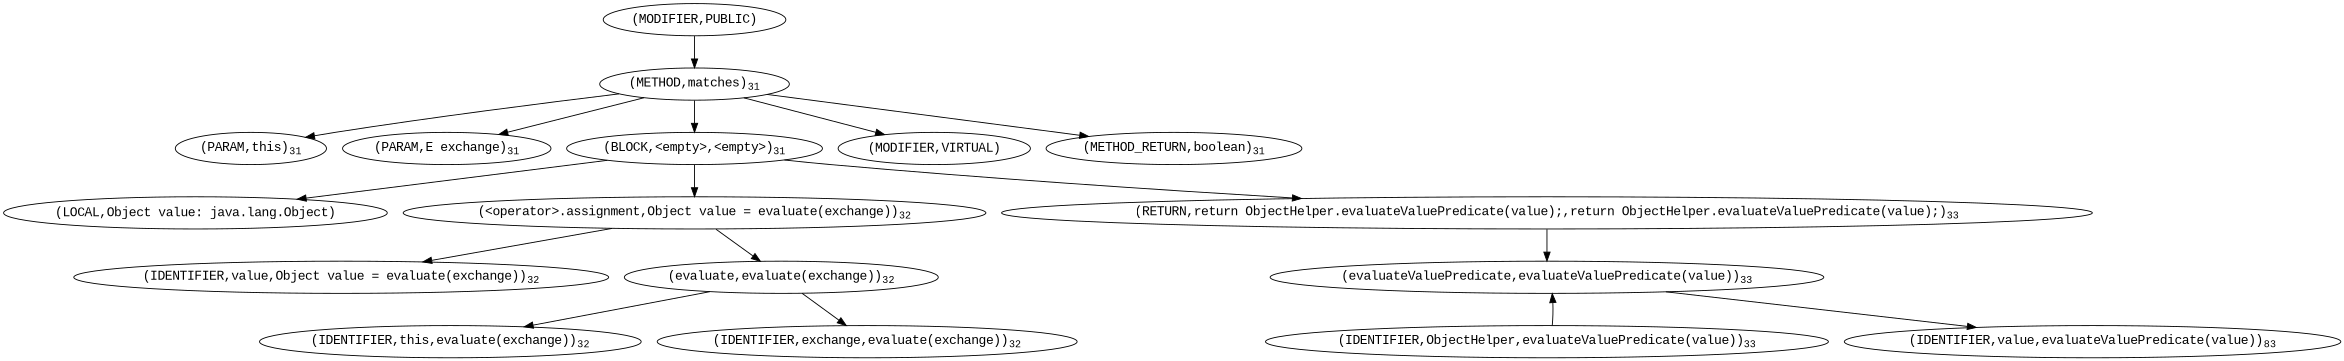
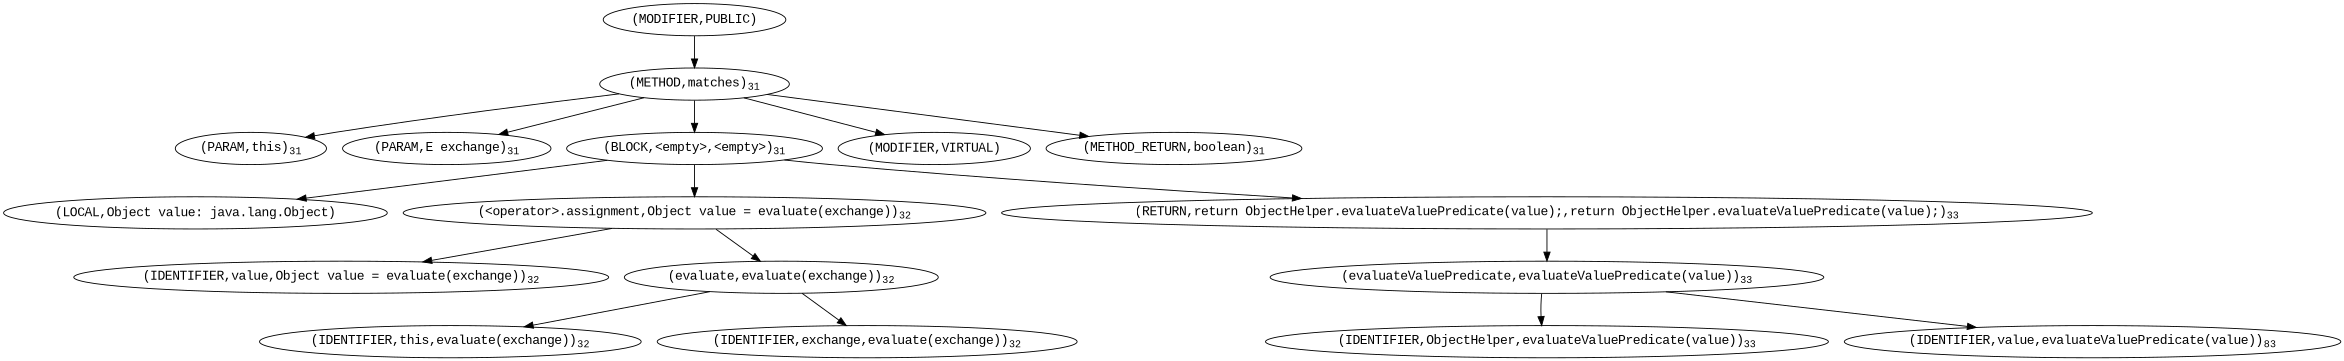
(1553, 314) -> (1541, 305)
